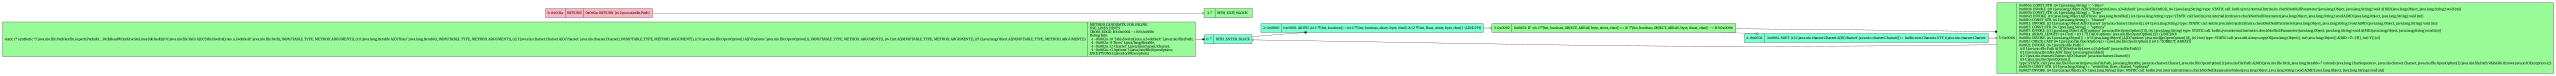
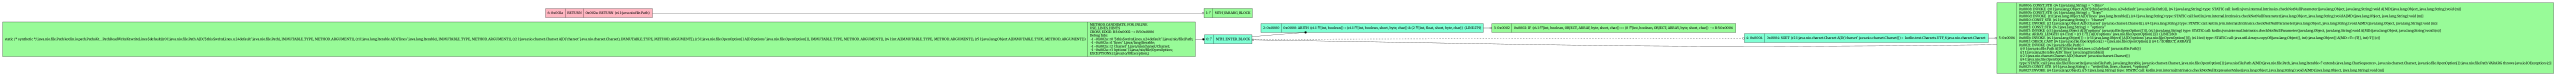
(1232, 13) -> (1233, 13)
(1865, 30) -> none
(1739, 33) -> (1497, 39)
